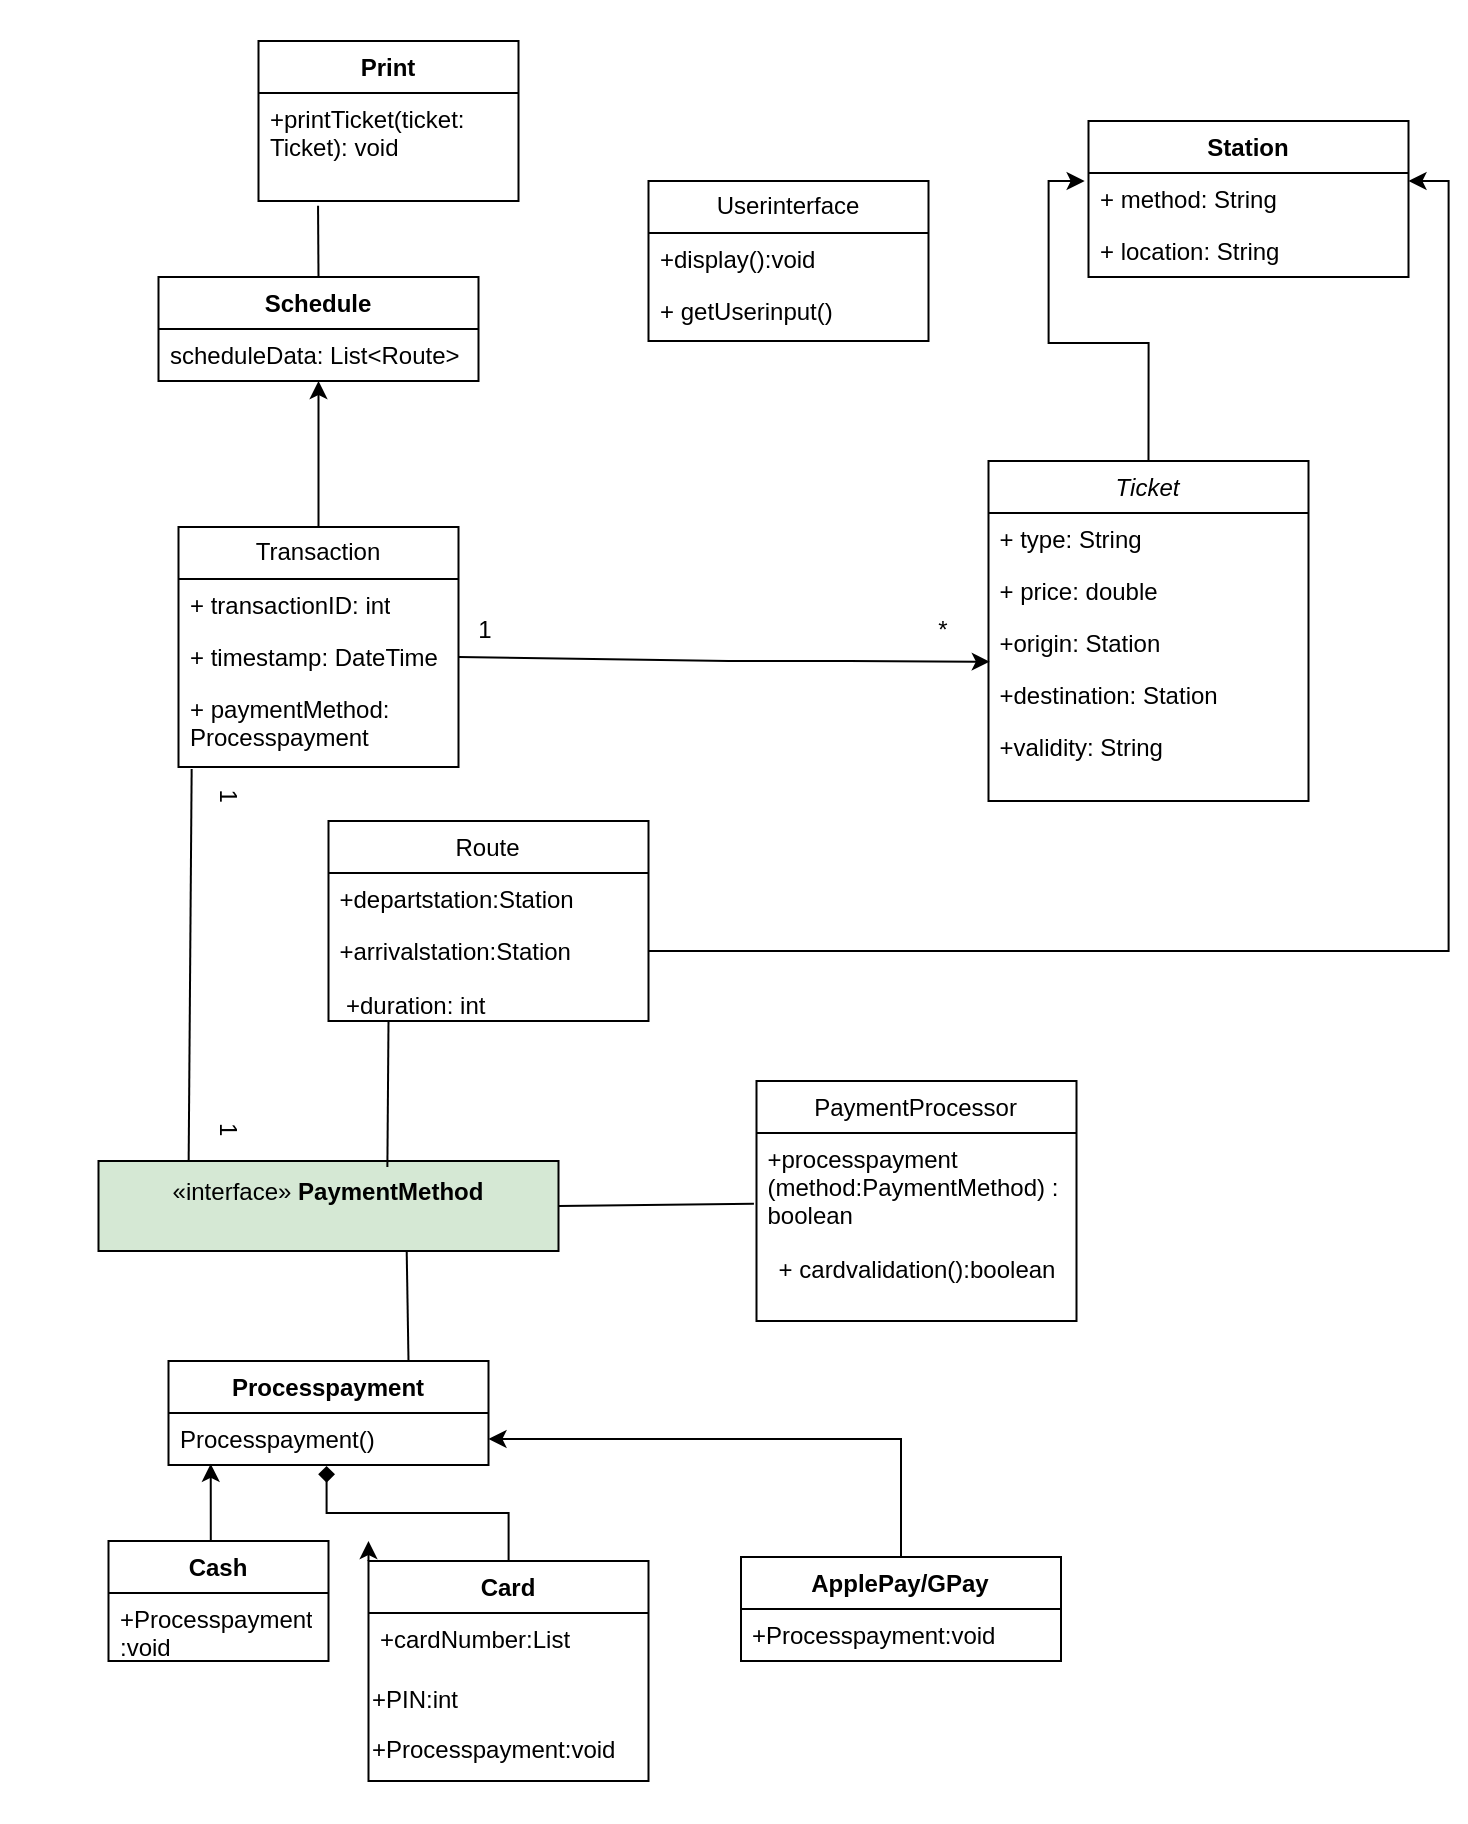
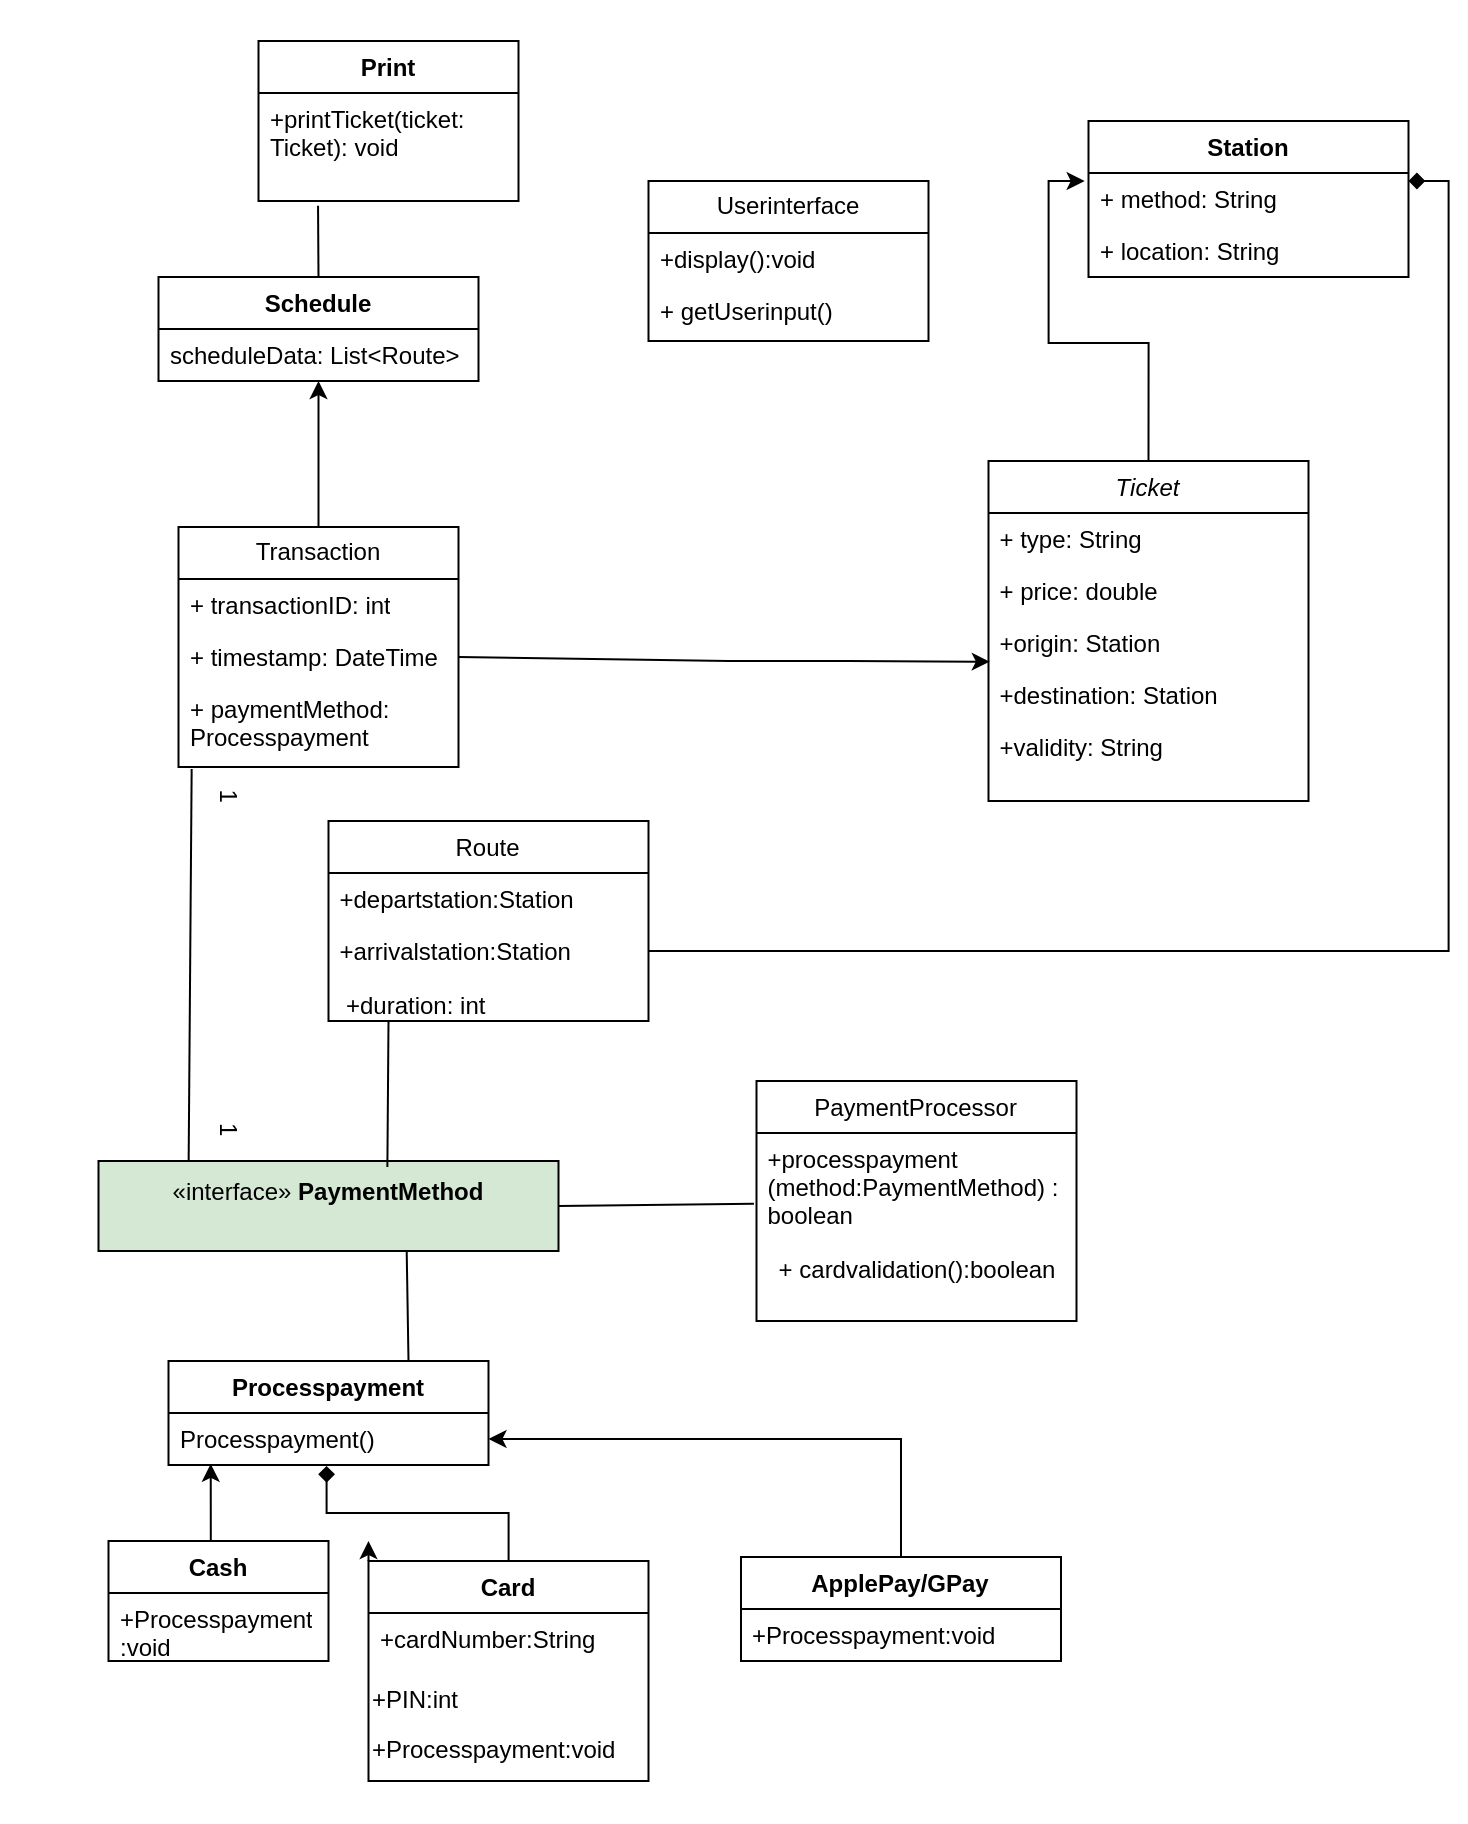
(1423, 181) -> (1425, 181)
(714, 631) -> none
(482, 1641) -> (496, 1641)
